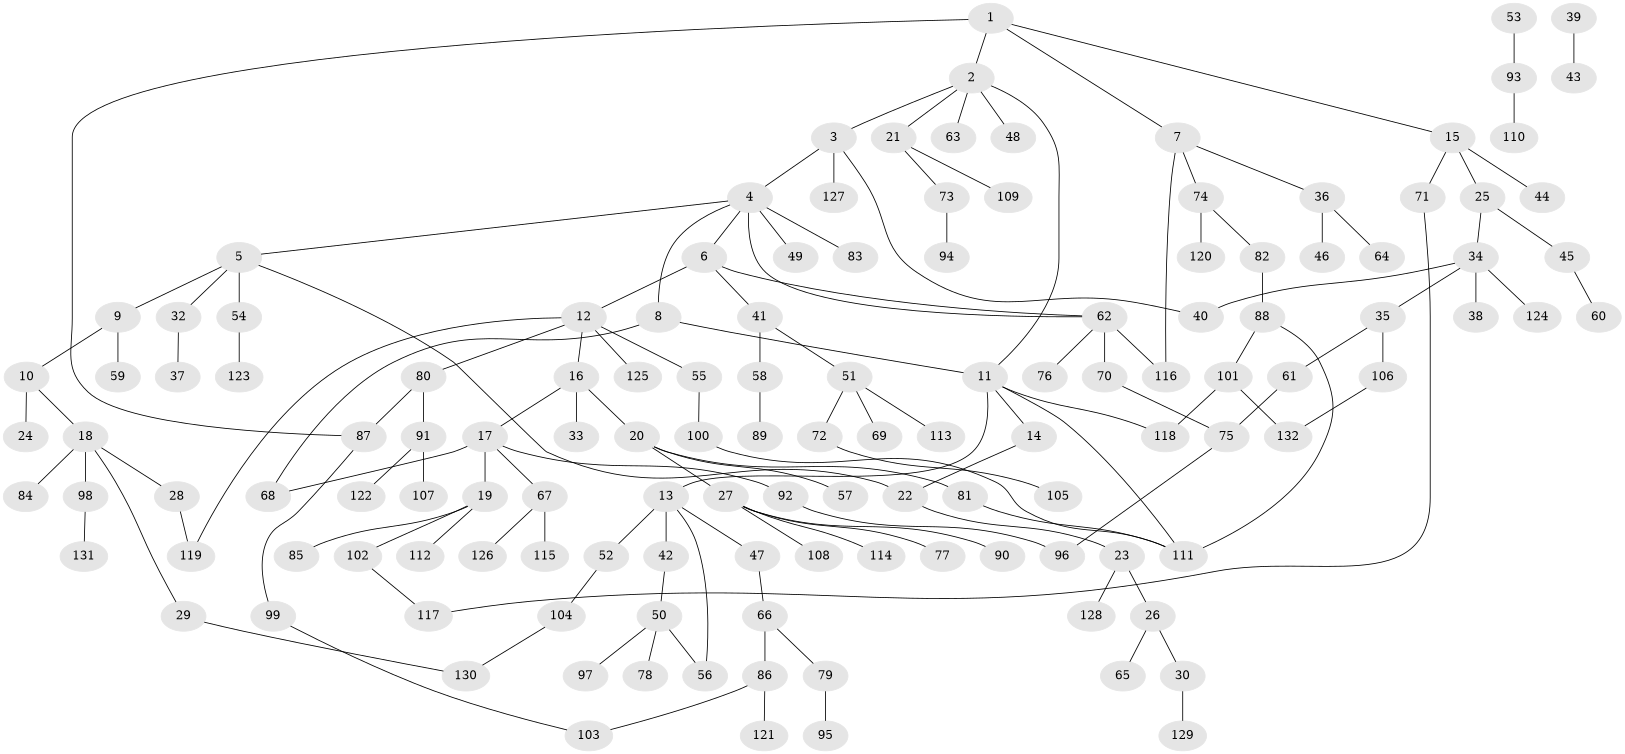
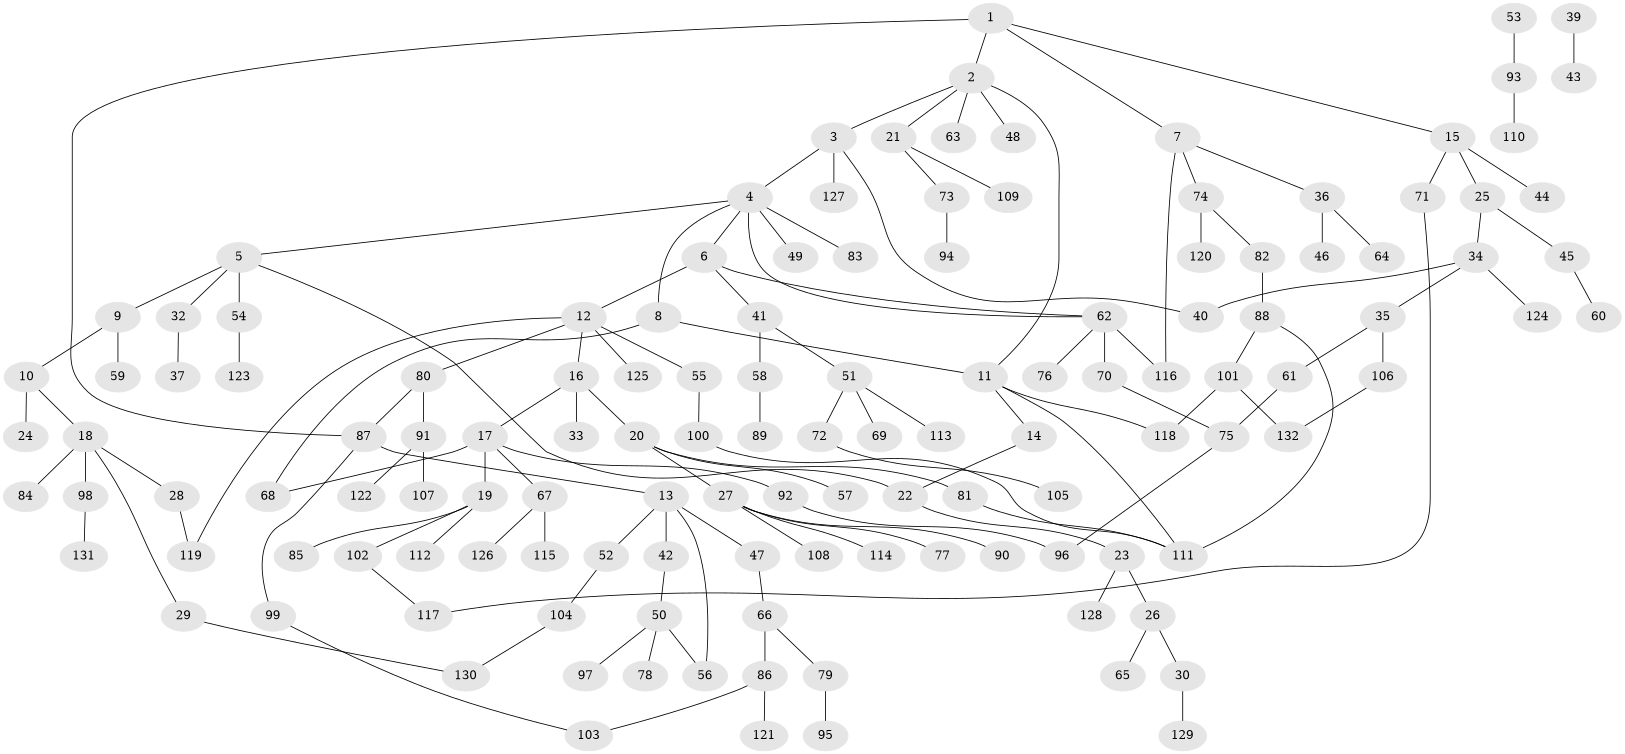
(1476, 317) -> none
(879, 476) -> (512, 472)
